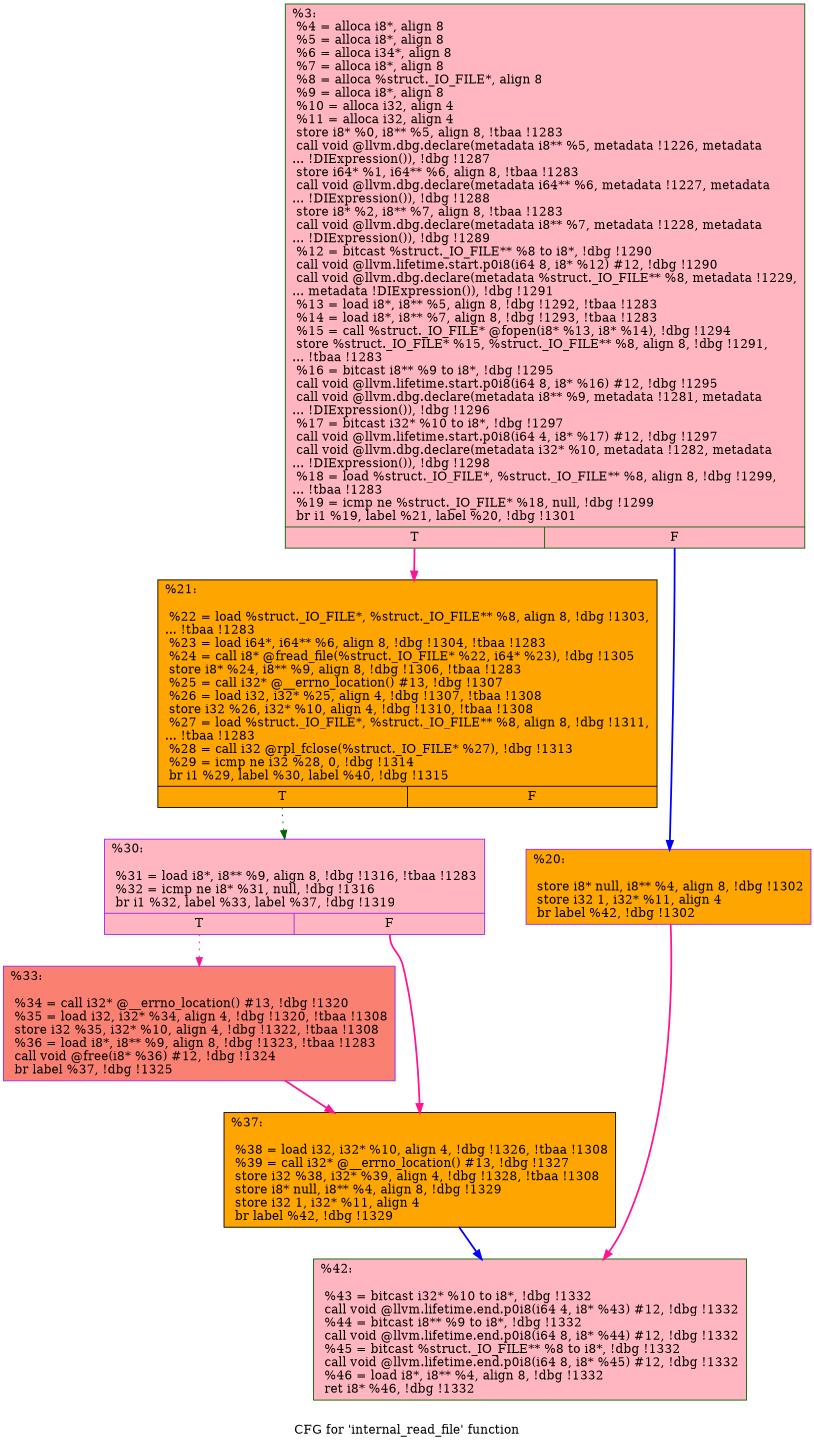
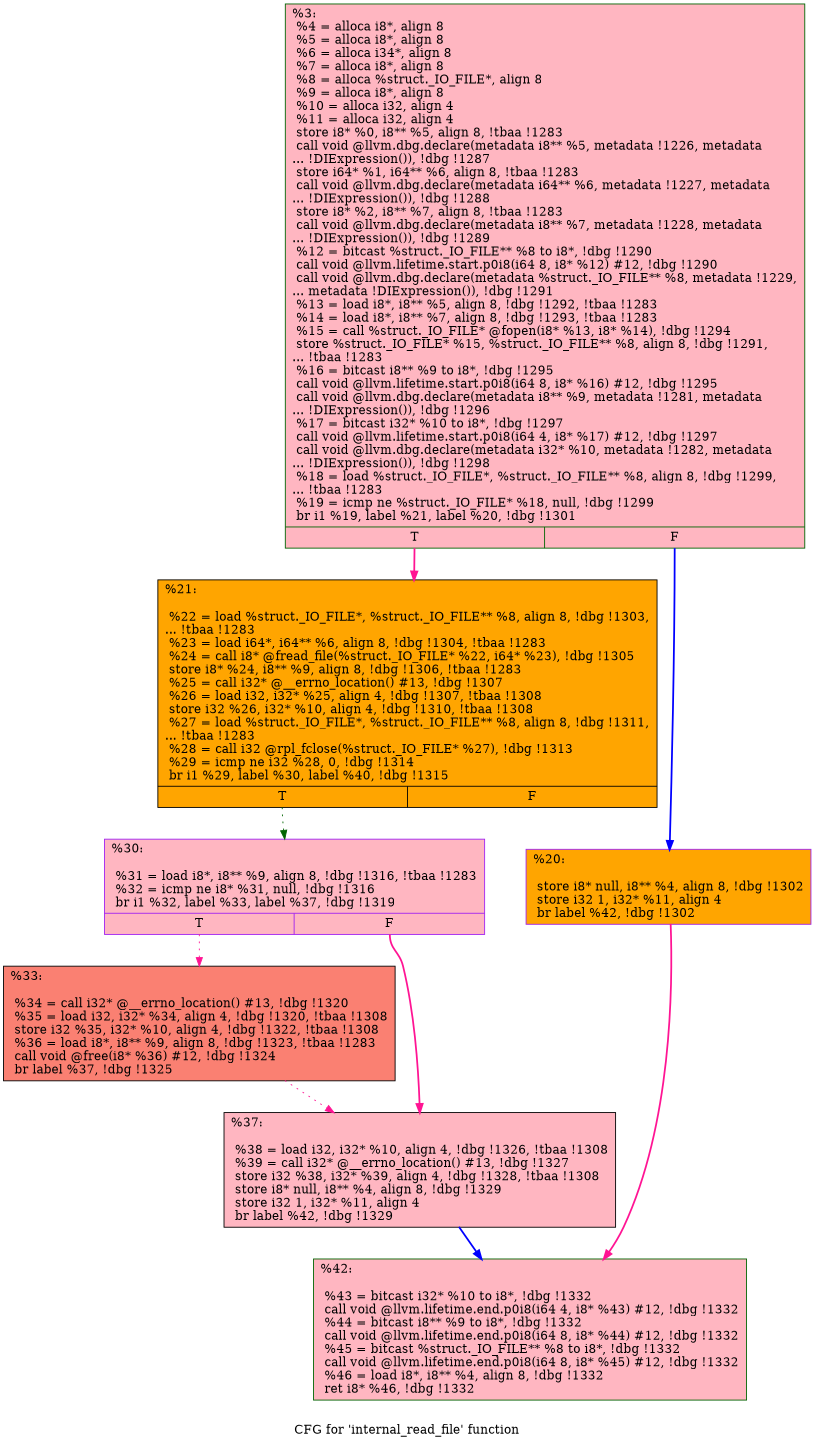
(199, 1023) -> (199, 1023)
(306, 1094) -> (306, 1094)
(420, 1170) -> (420, 1170)
